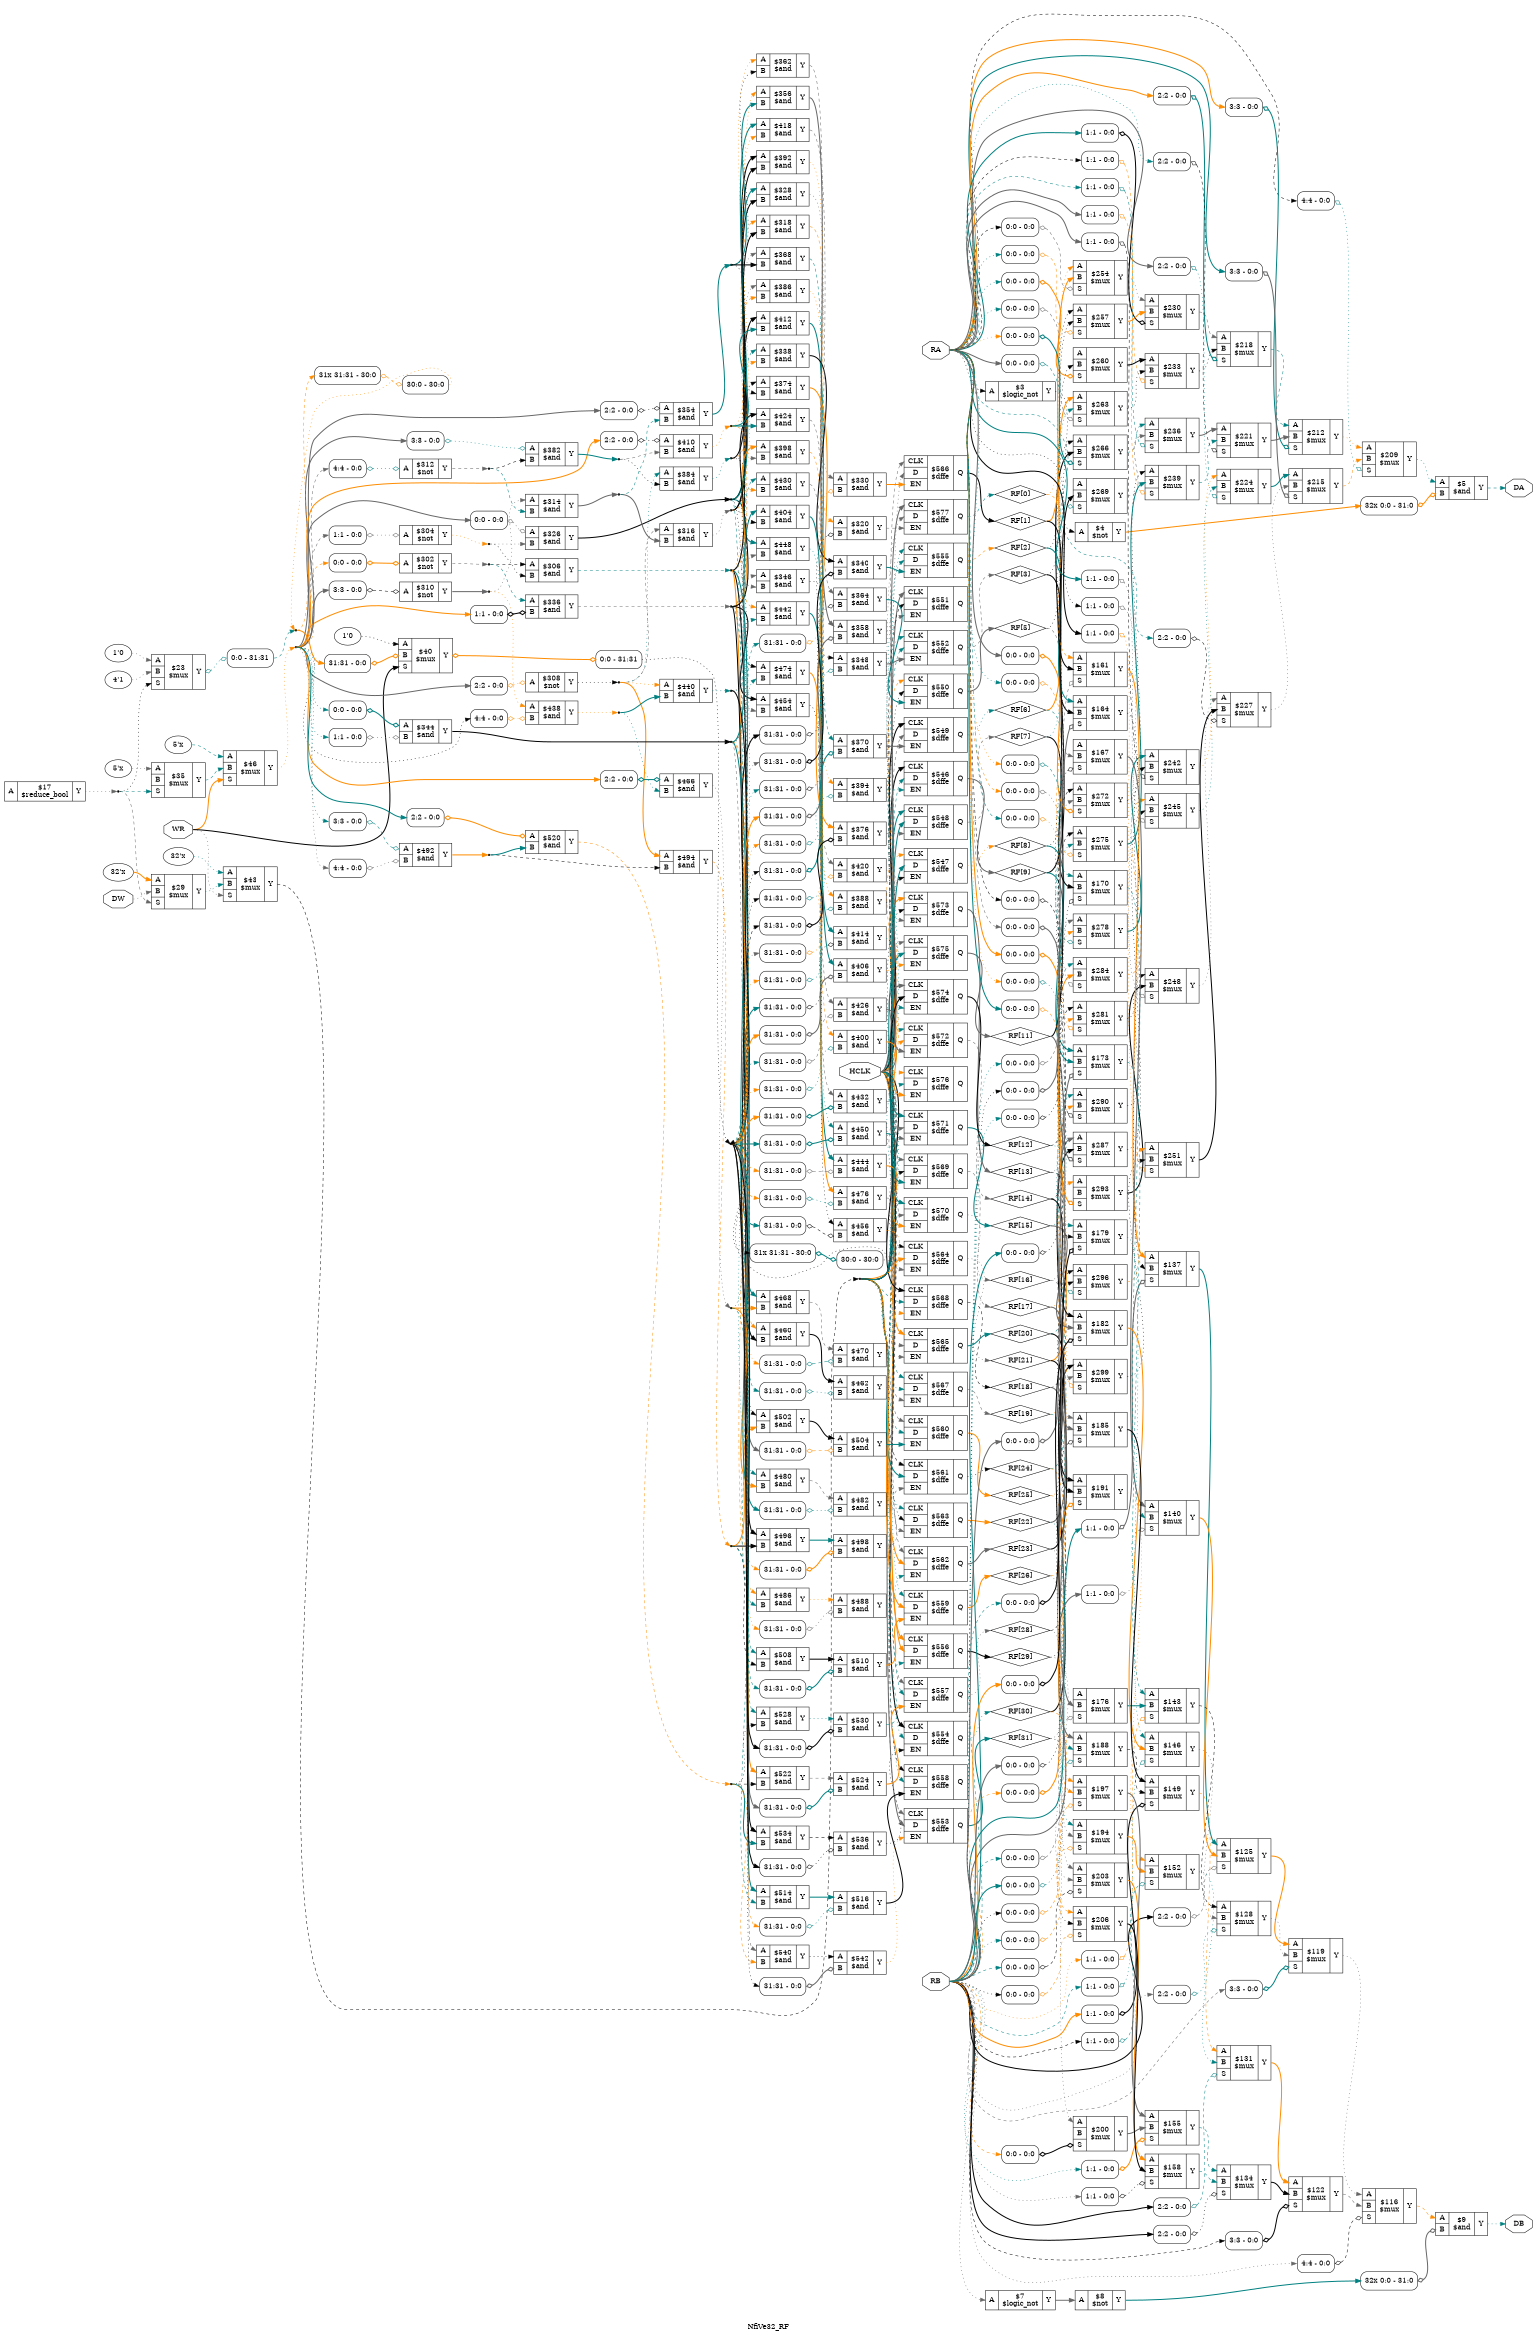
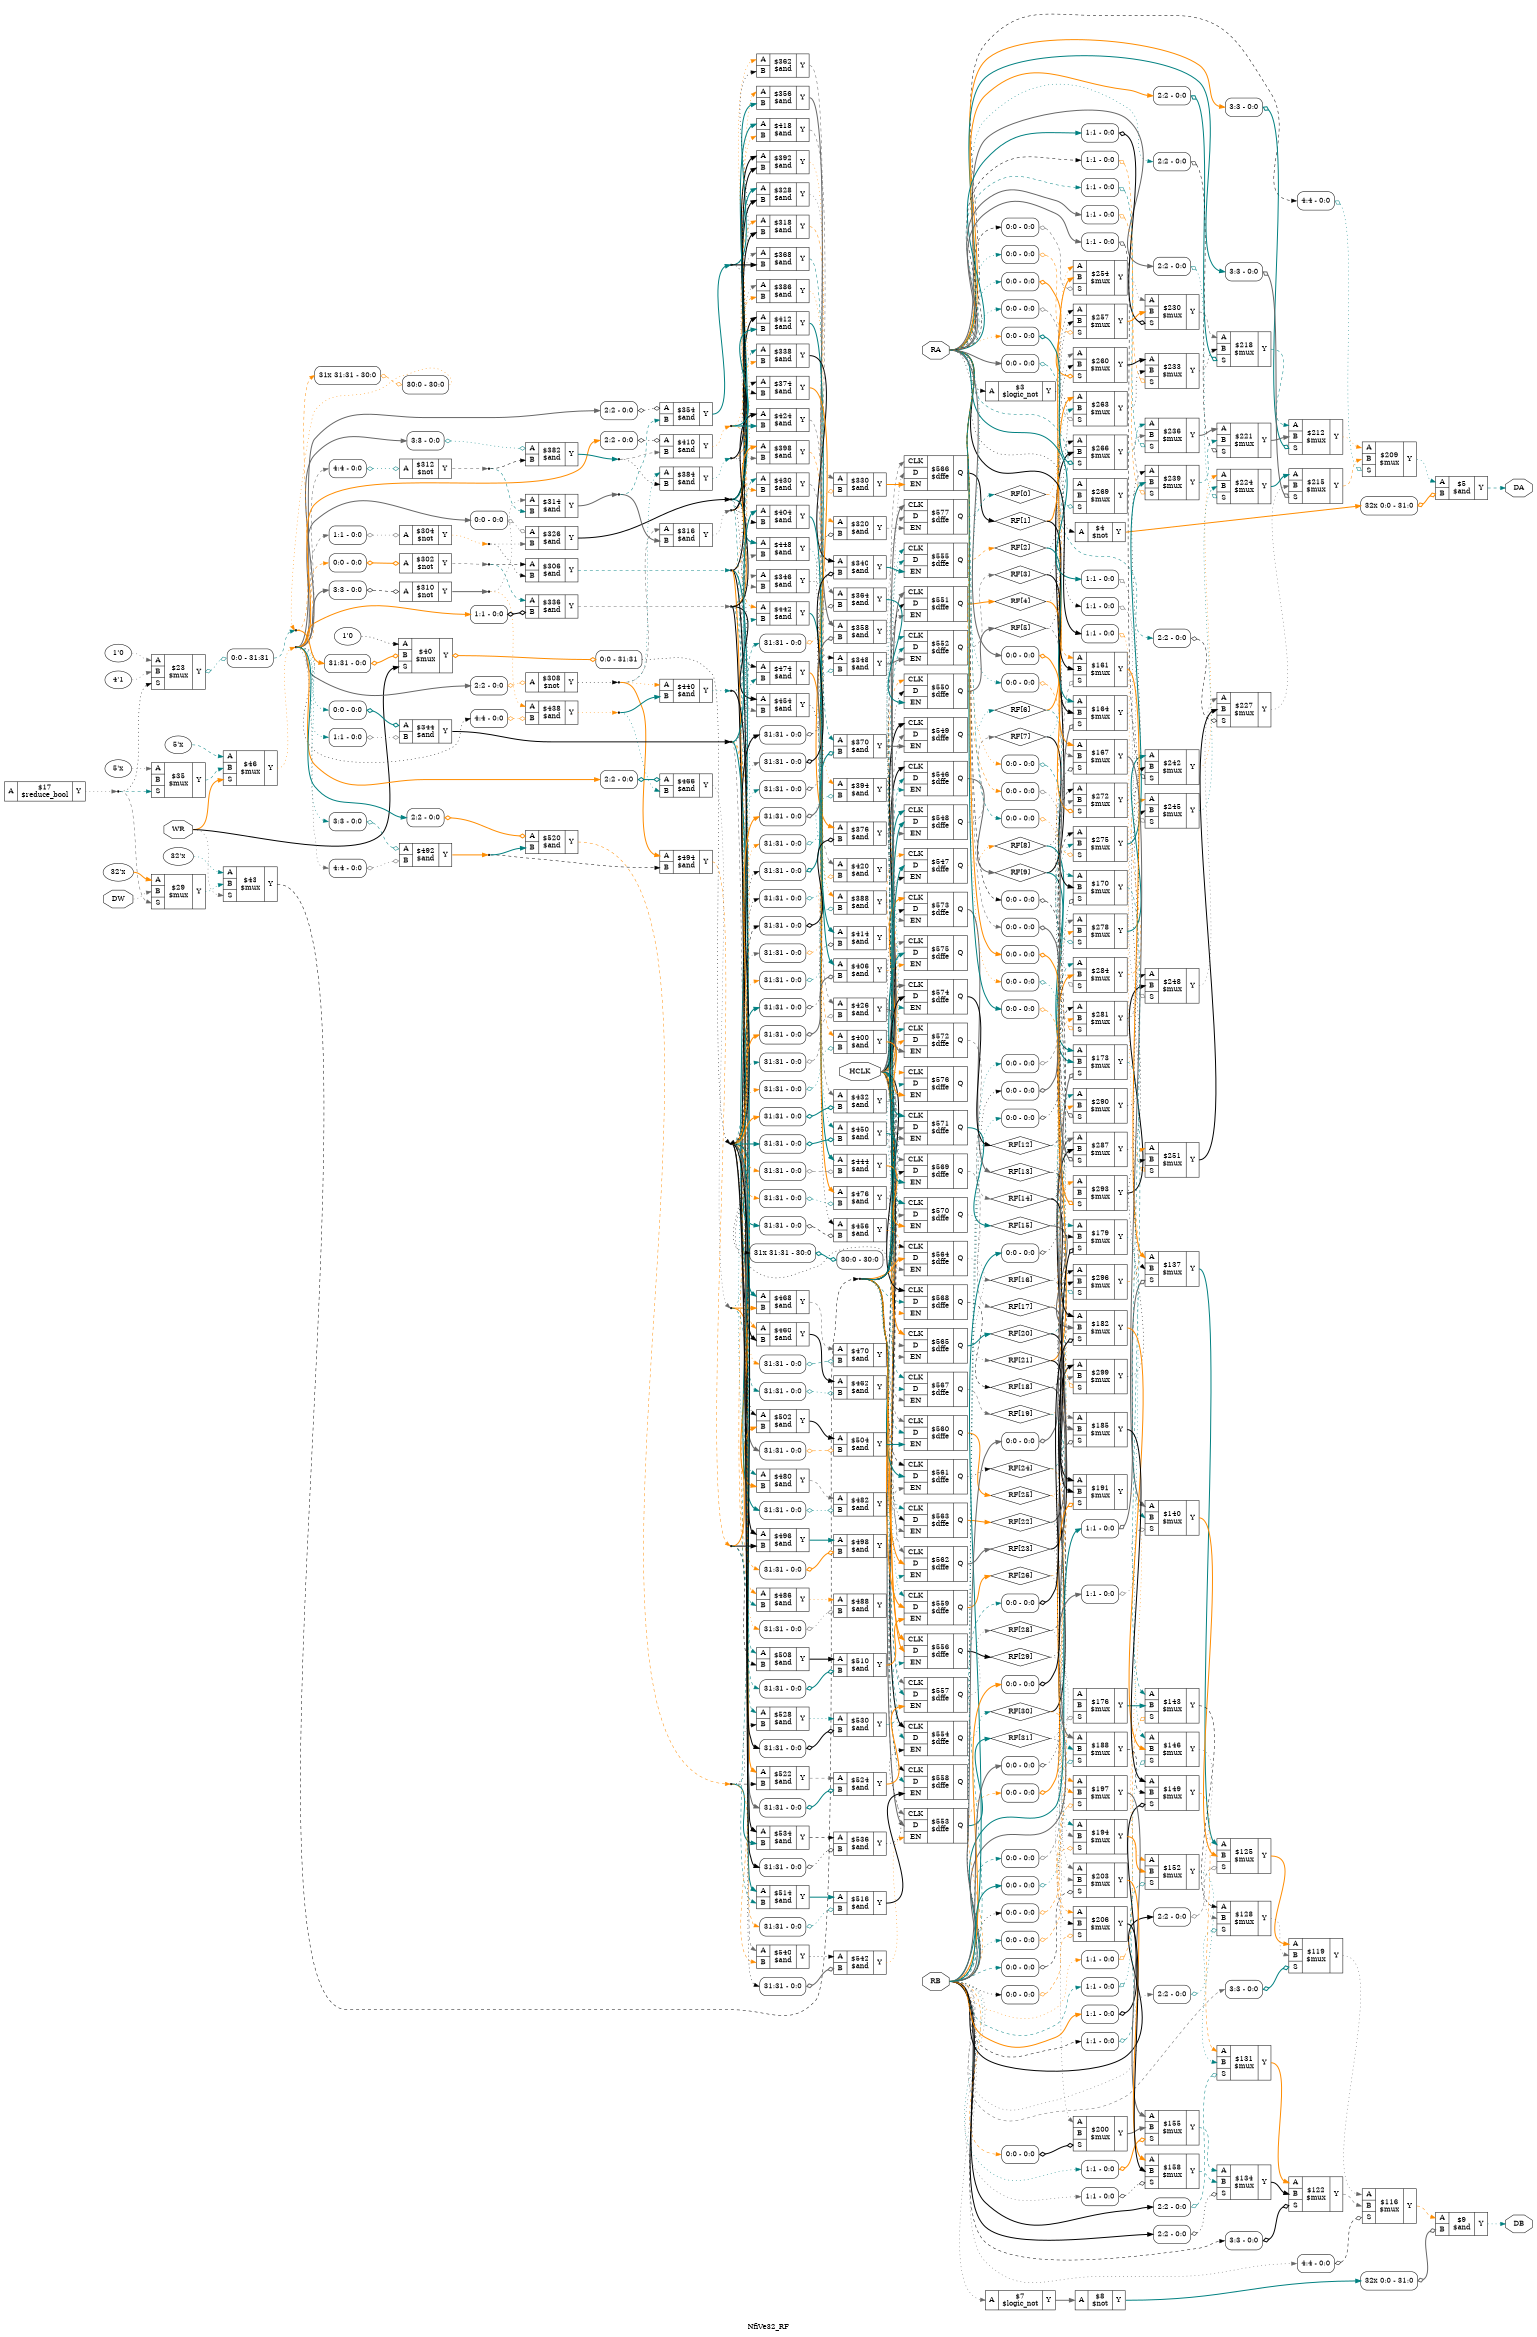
none -> (1020, 602)
(1020, 1036) -> none
